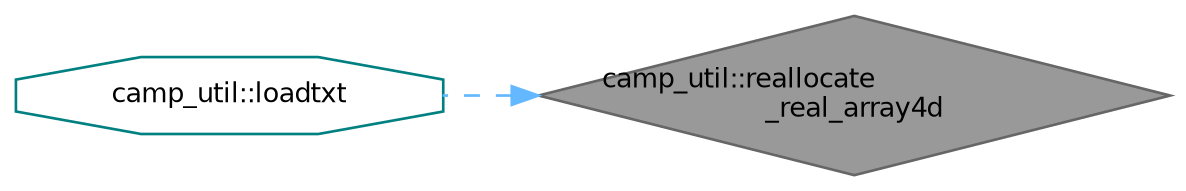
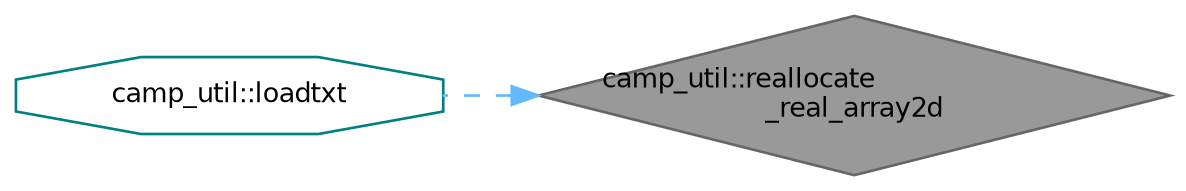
(854, 96) -> (854, 96)
